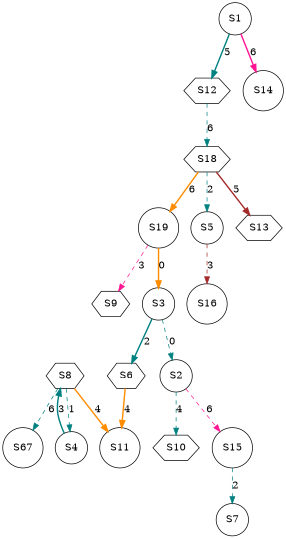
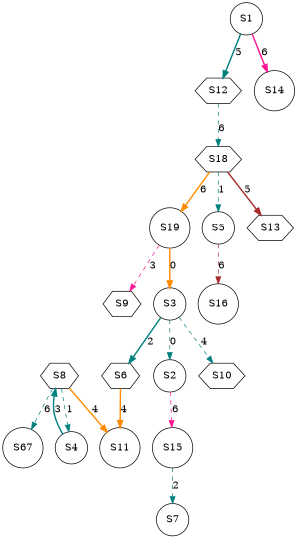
(211, 190) -> (222, 190)
(211, 266) -> (222, 266)
(176, 410) -> (194, 337)
